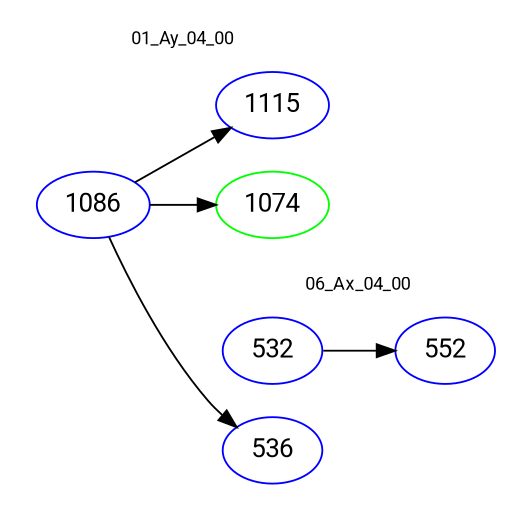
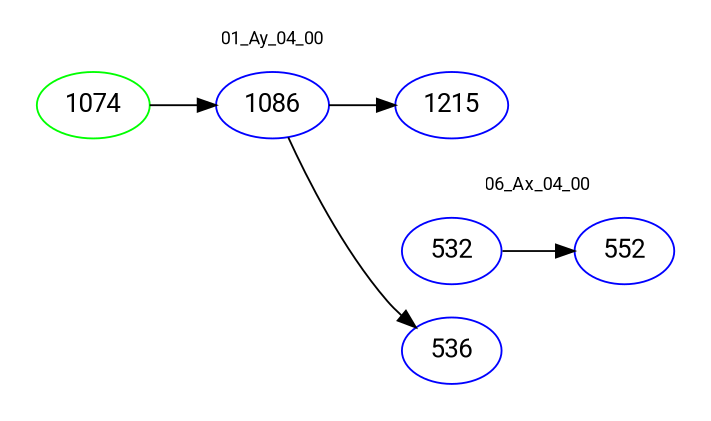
(273, 105) -> (452, 105)
(173, 205) -> (173, 105)
